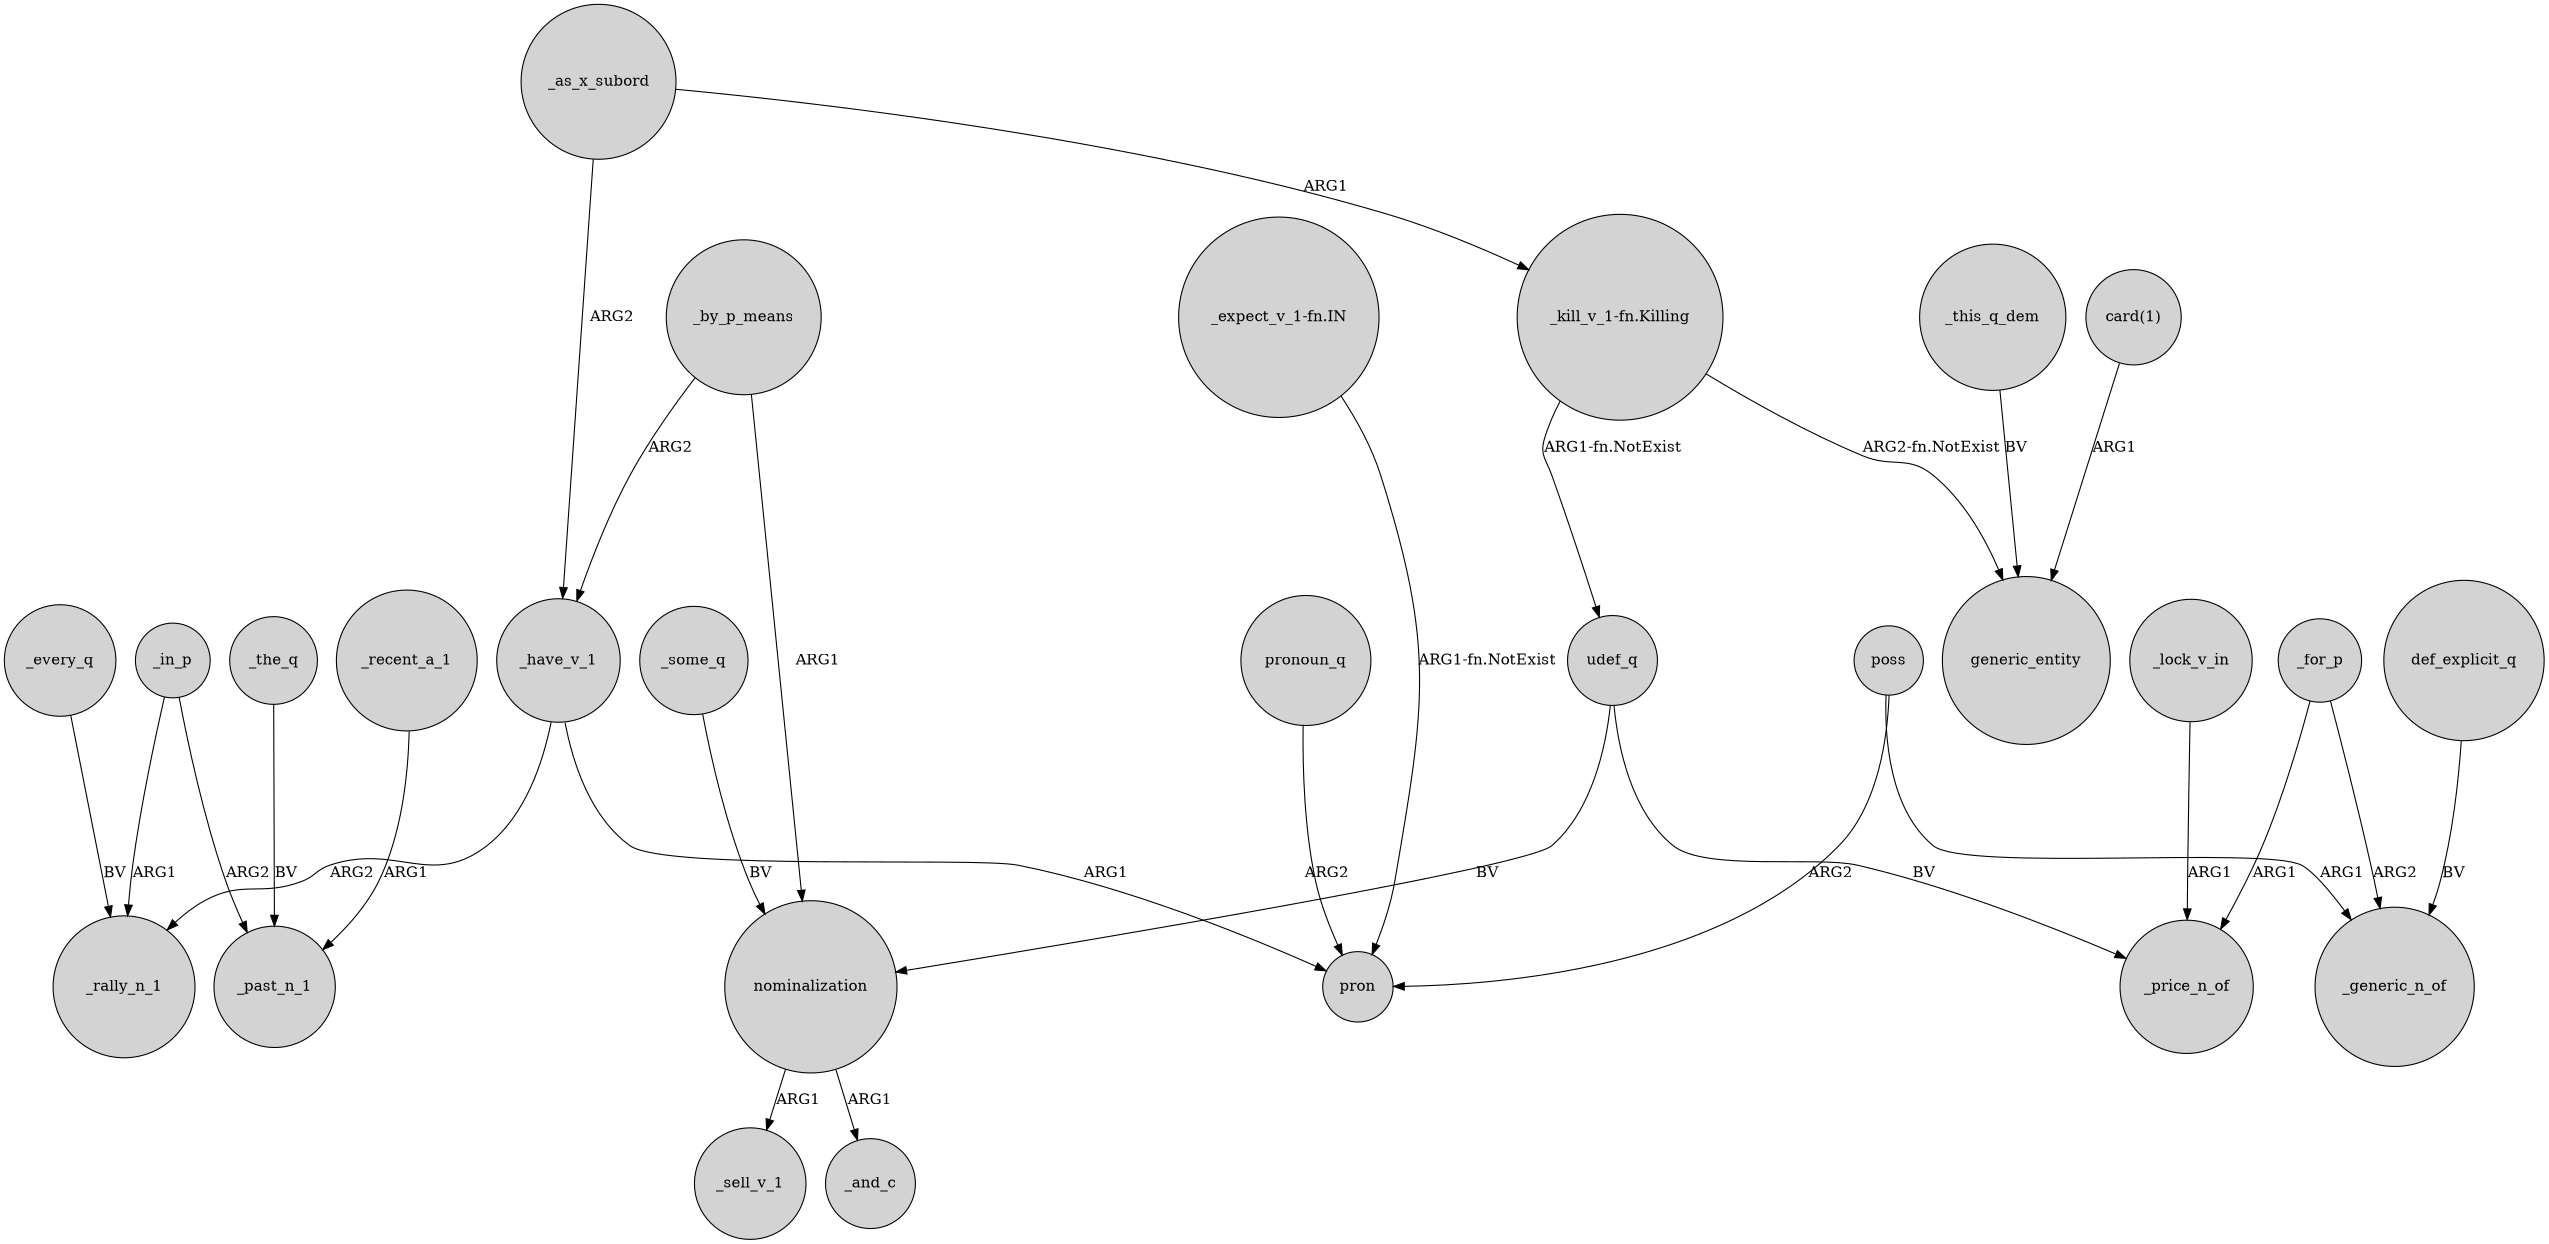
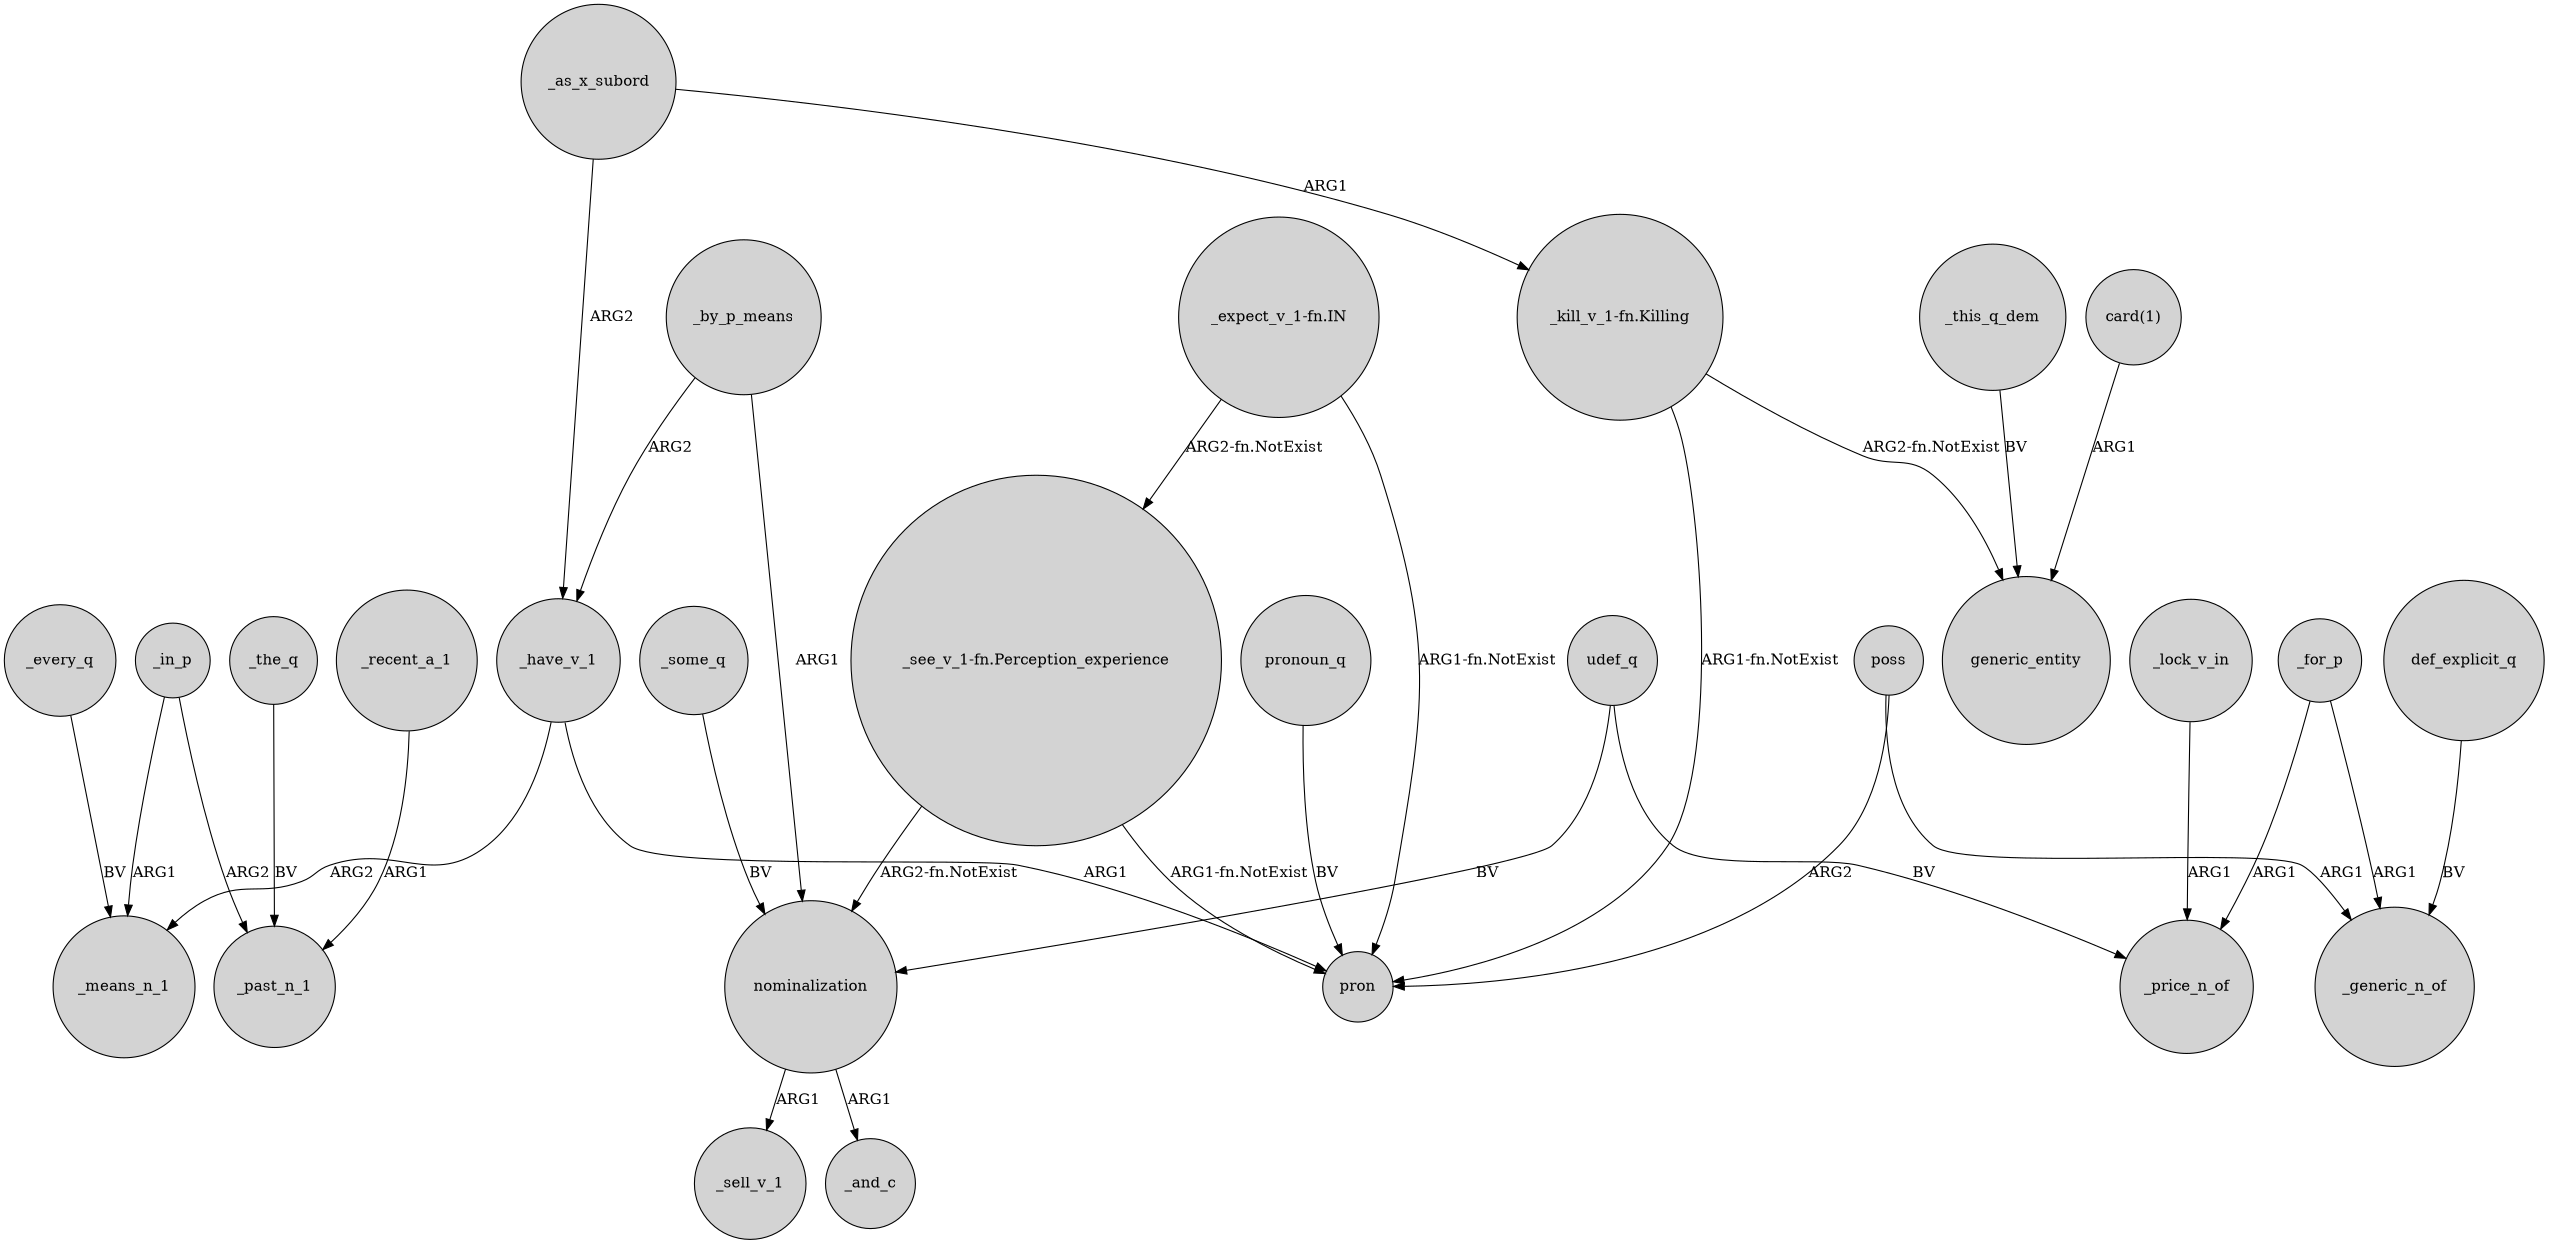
(1562, 503) -> (1691, 779)
none -> (1036, 661)
(1327, 873) -> (1327, 873)
(2395, 873) -> (2395, 873)
(124, 987) -> (124, 987)
